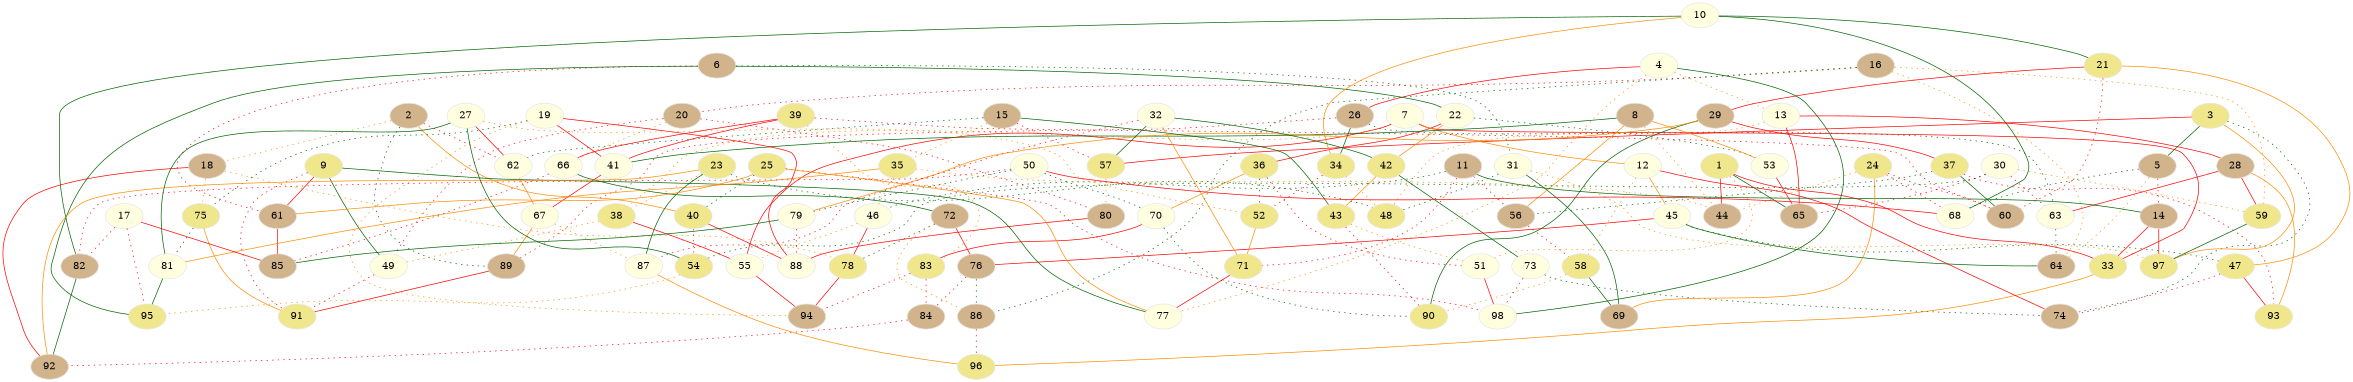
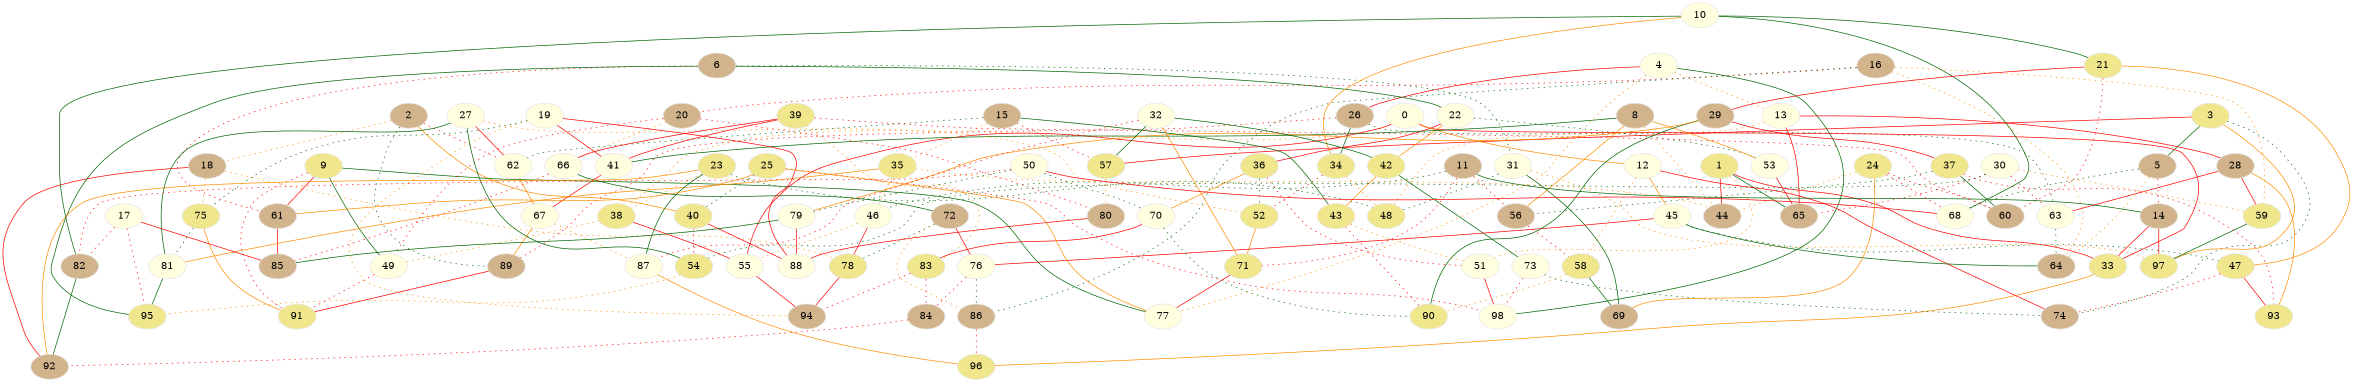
(1405, 116) -> (1405, 116)
(796, 241) -> (796, 241)
(976, 266) -> (976, 266)
